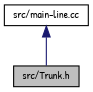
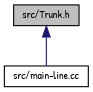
(46, 51) -> (46, 51)
